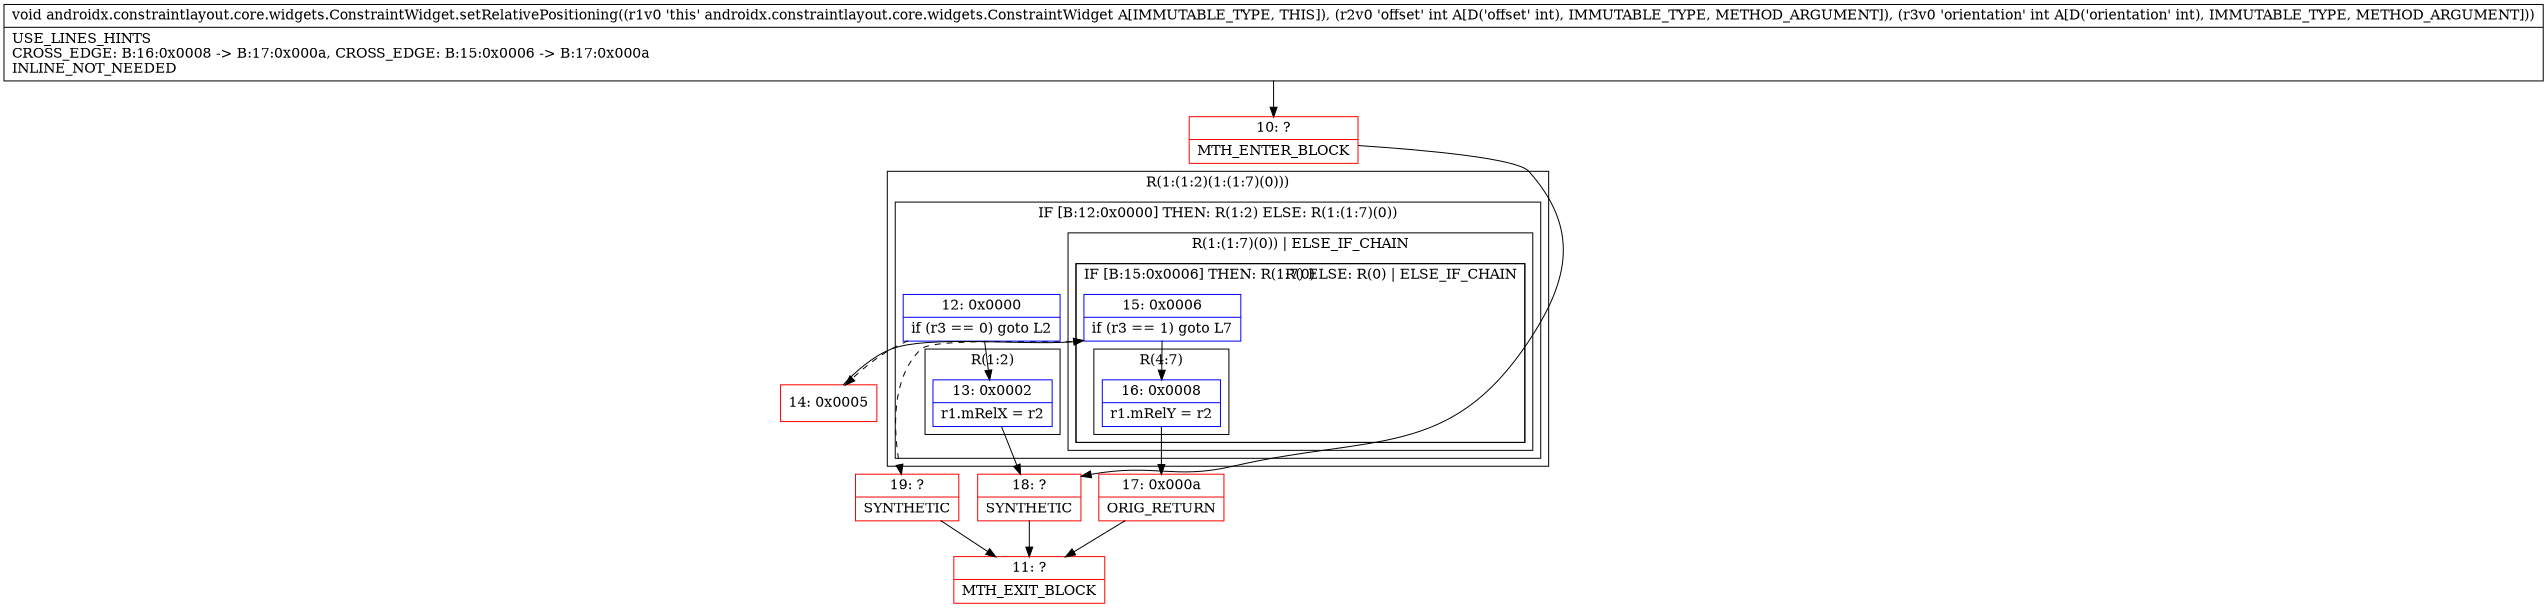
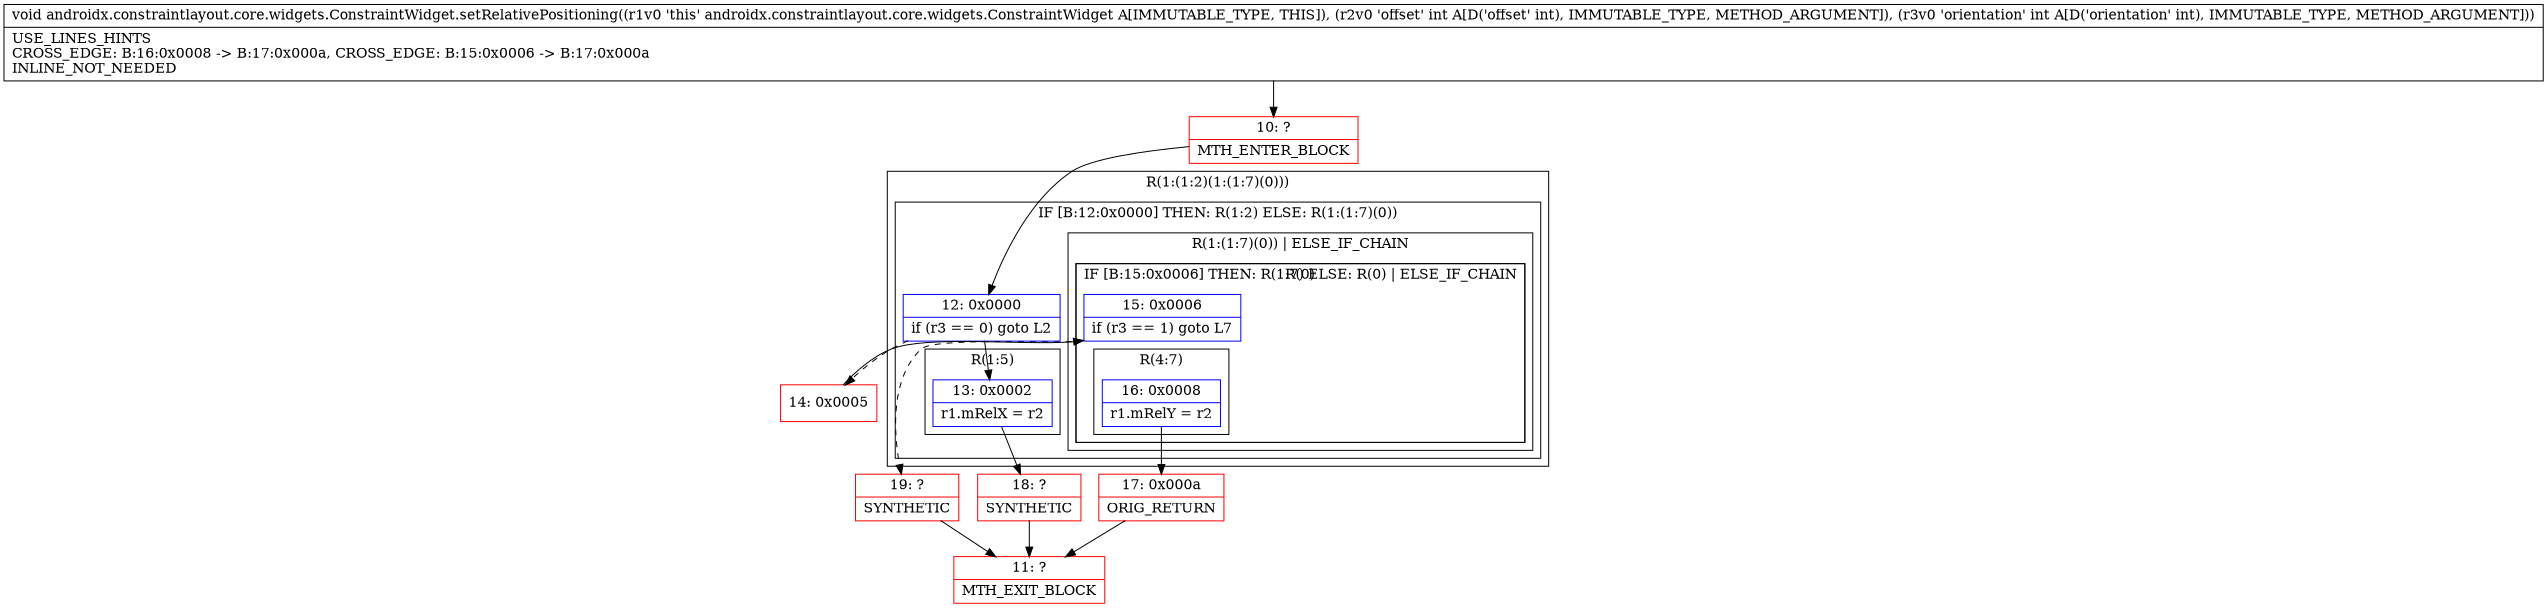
(1162, 355) -> none
(993, 360) -> (993, 360)
(1492, 386) -> (1064, 178)
